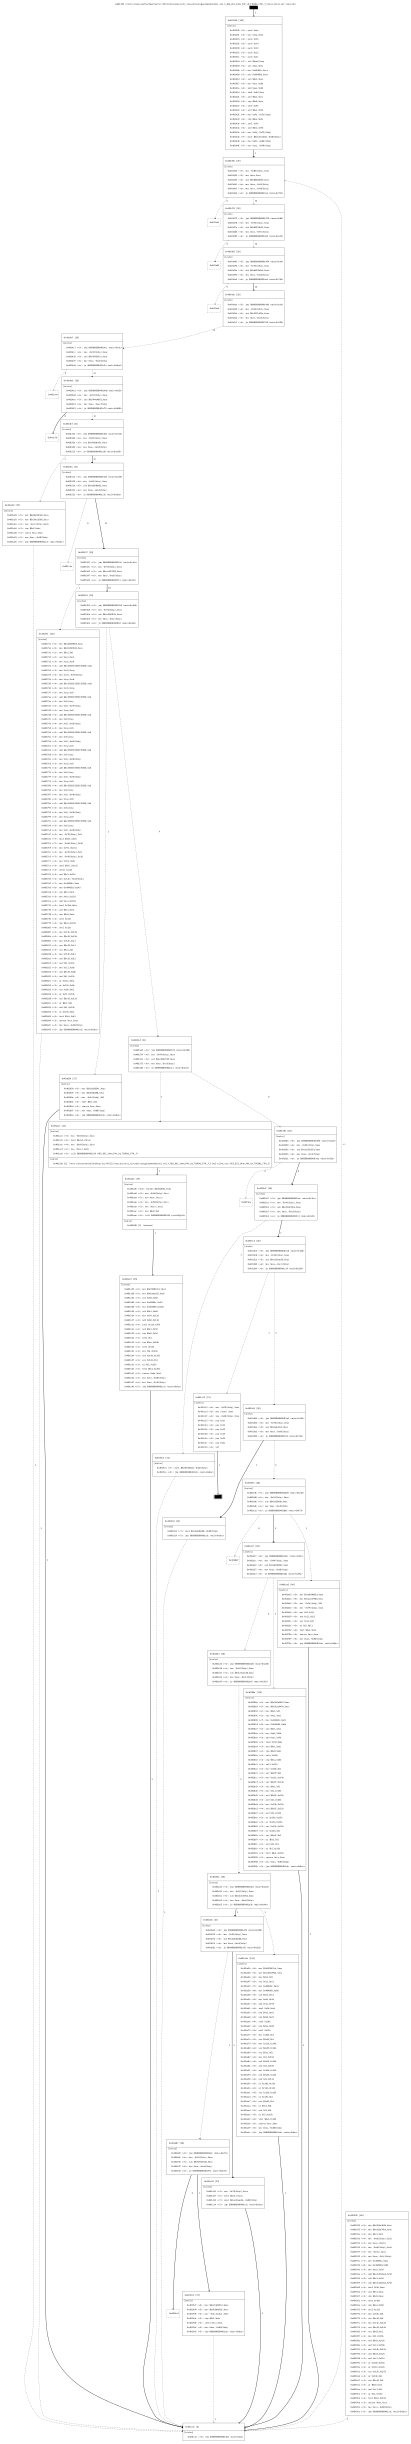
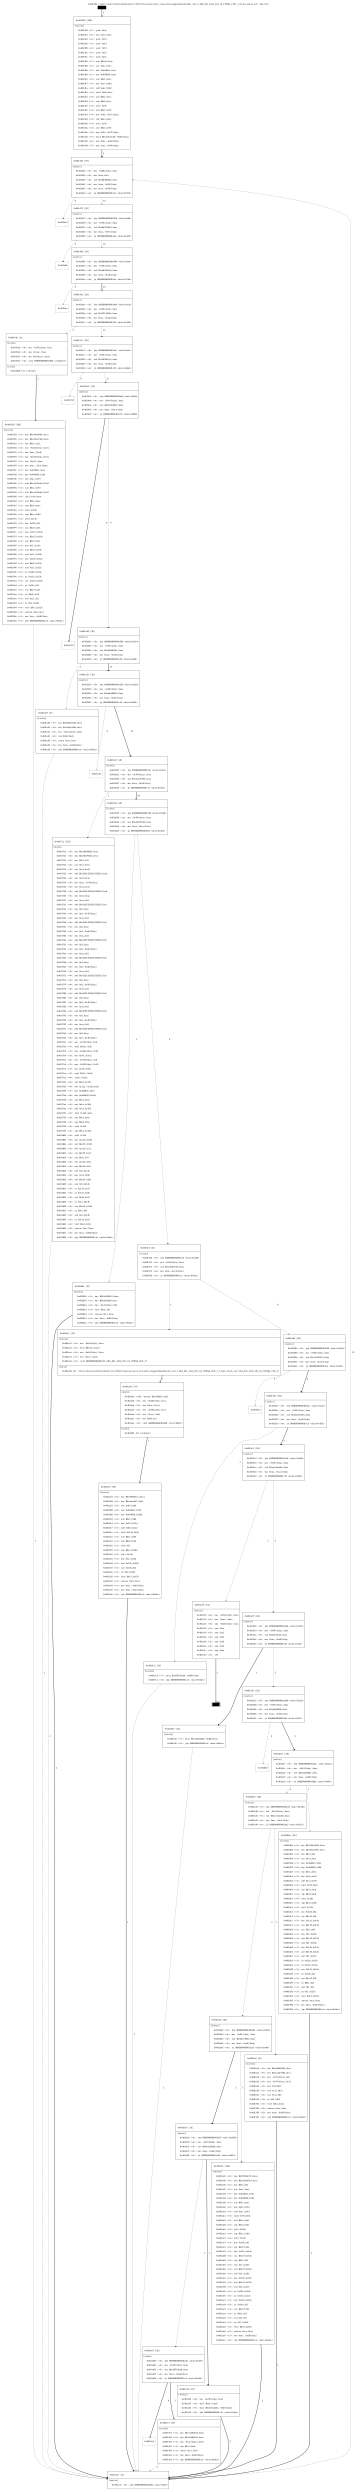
none -> (37, 354)
(307, 1545) -> (275, 1941)
